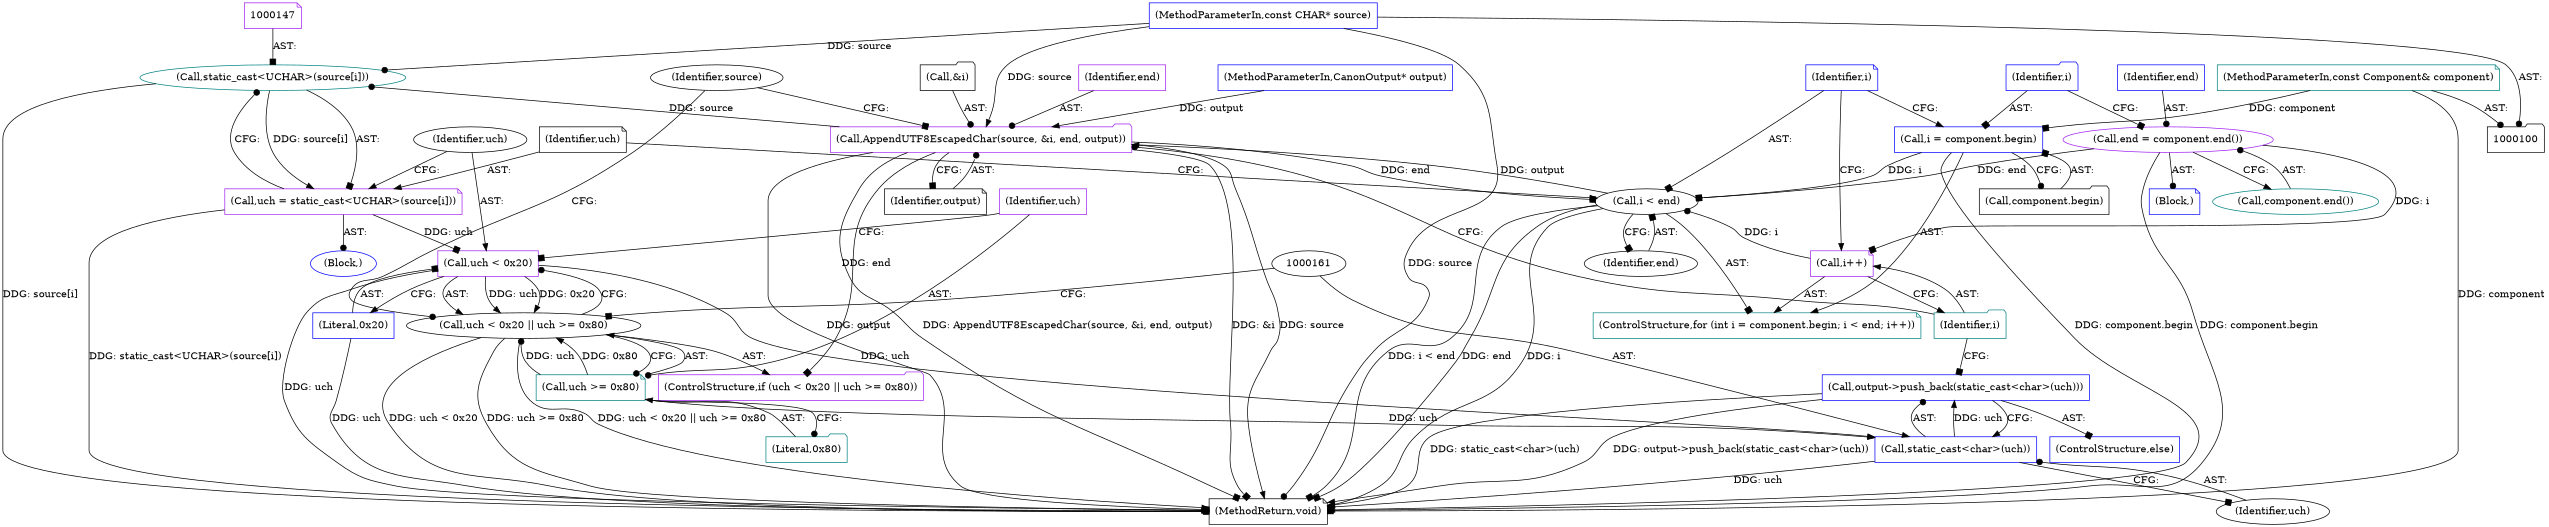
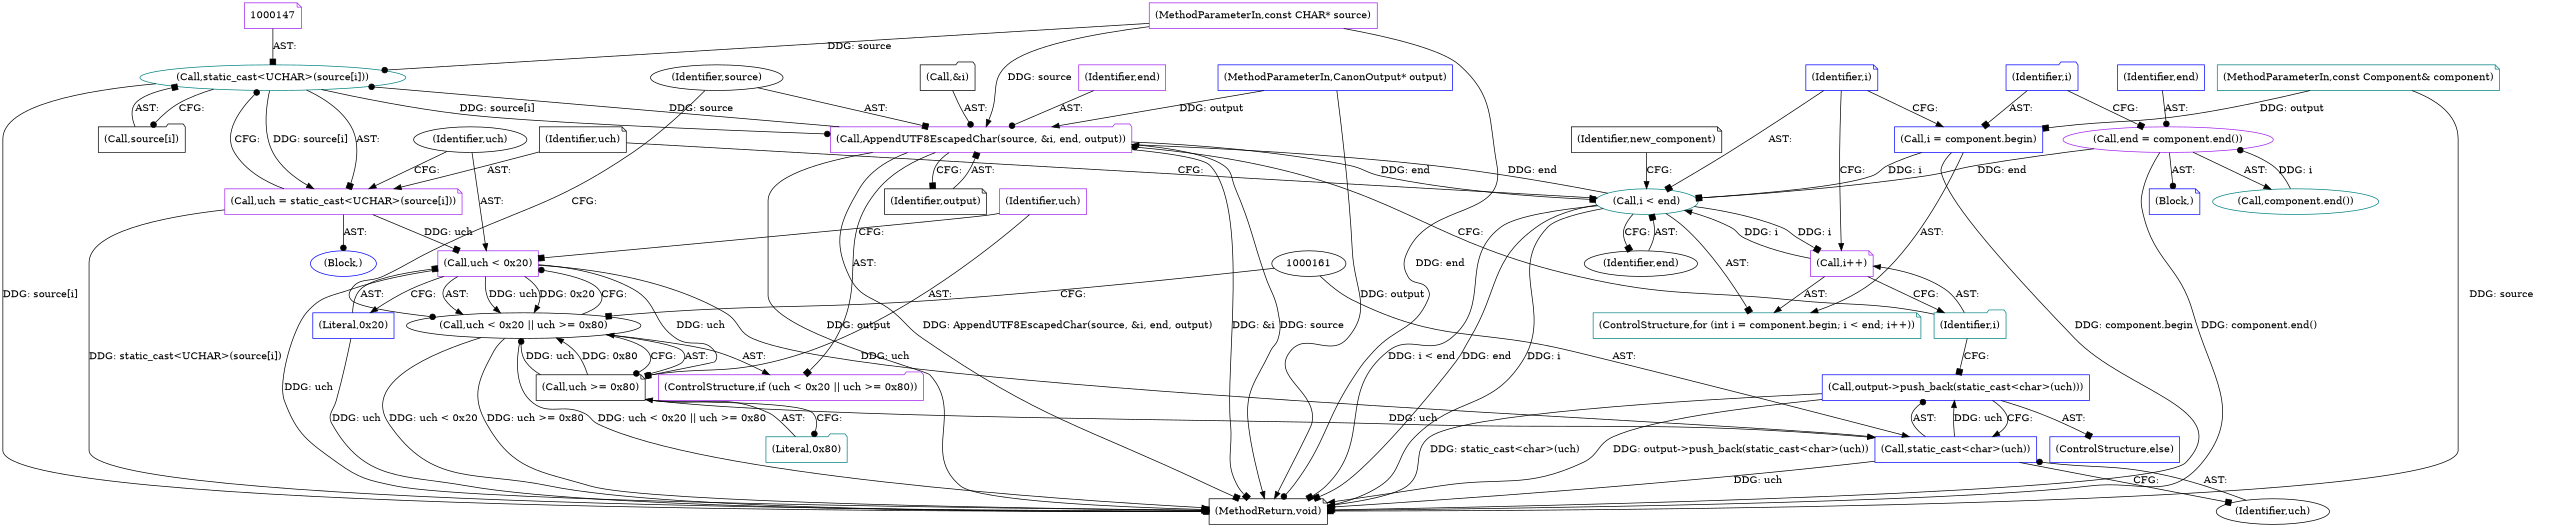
(1263, 16) -> (1263, 16)
(878, 109) -> (878, 109)
(2292, 109) -> (2292, 109)
none -> (572, 123)
none -> (142, 140)
none -> (1647, 140)
(2516, 140) -> none
(1533, 171) -> (1533, 171)
(2258, 171) -> (2258, 171)
(2296, 171) -> (2296, 171)
(966, 175) -> (966, 175)
(1647, 202) -> (1647, 202)
(2044, 202) -> none
(2216, 225) -> (1757, 219)
(1748, 240) -> (1748, 240)
(866, 264) -> (866, 264)
(1440, 264) -> (1440, 264)
(2502, 295) -> (2502, 295)
none -> (660, 321)
none -> (1356, 325)
(2259, 326) -> (2259, 326)
(591, 388) -> (591, 388)
